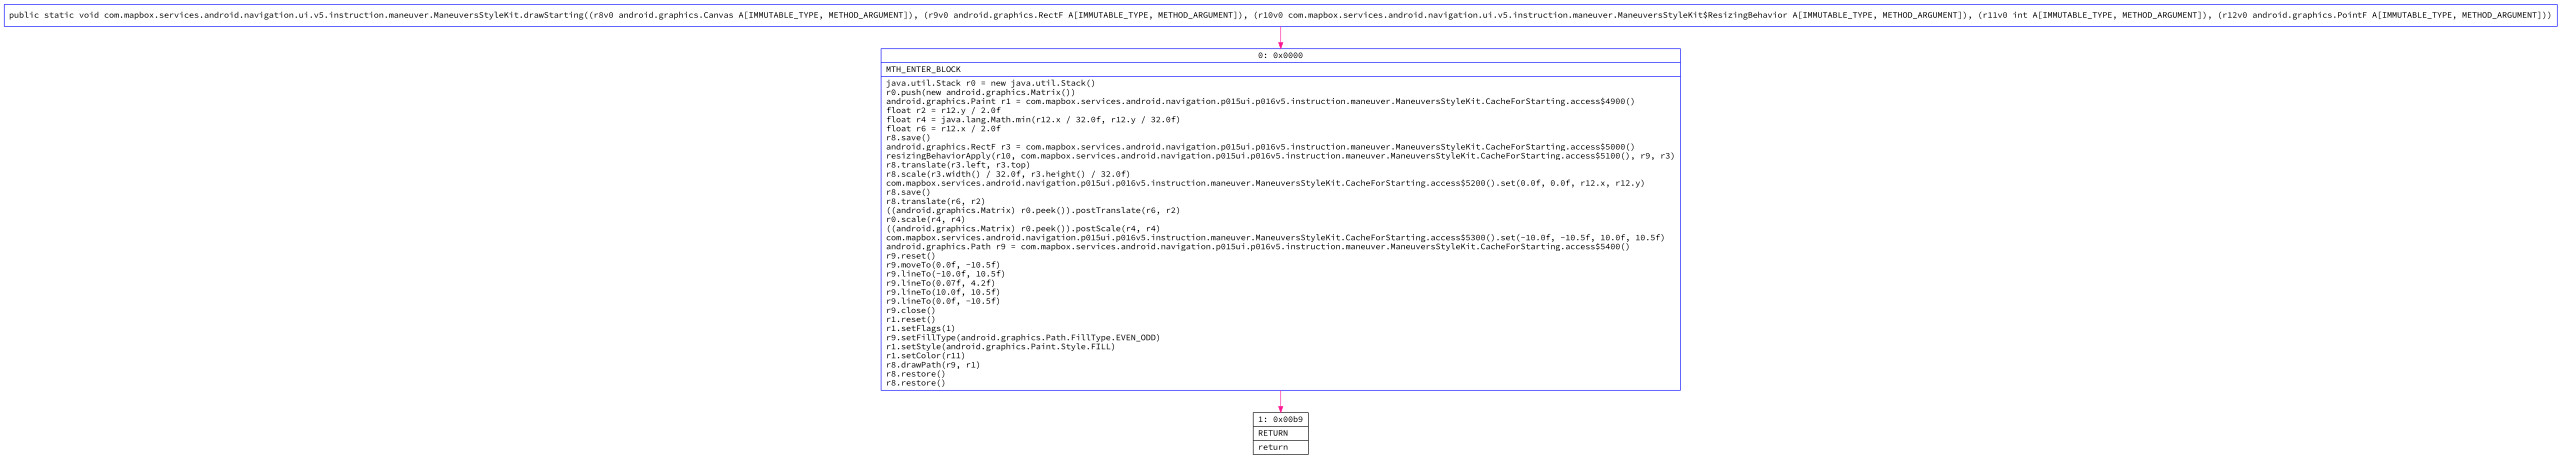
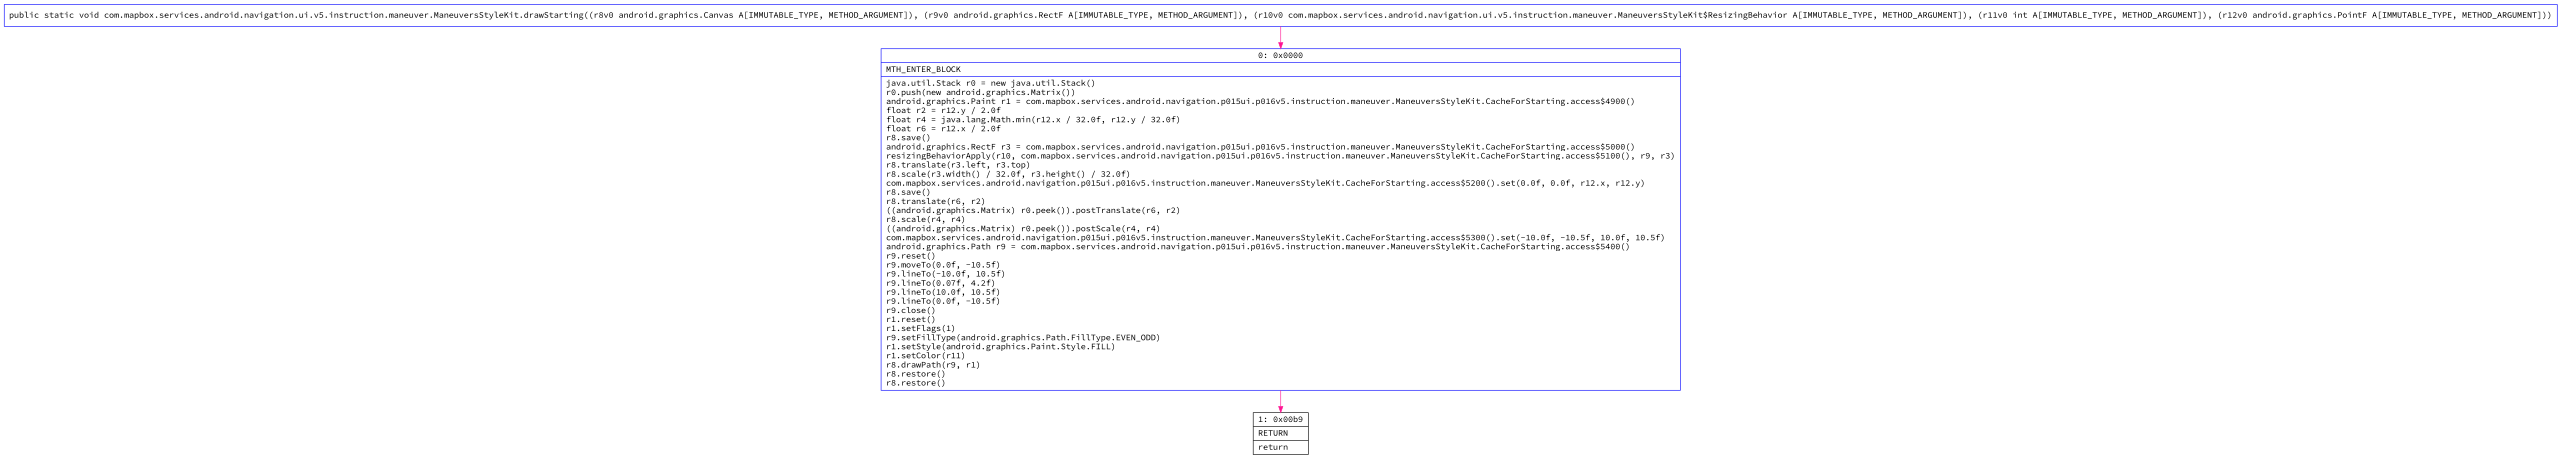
(926, 220) -> (926, 220)
